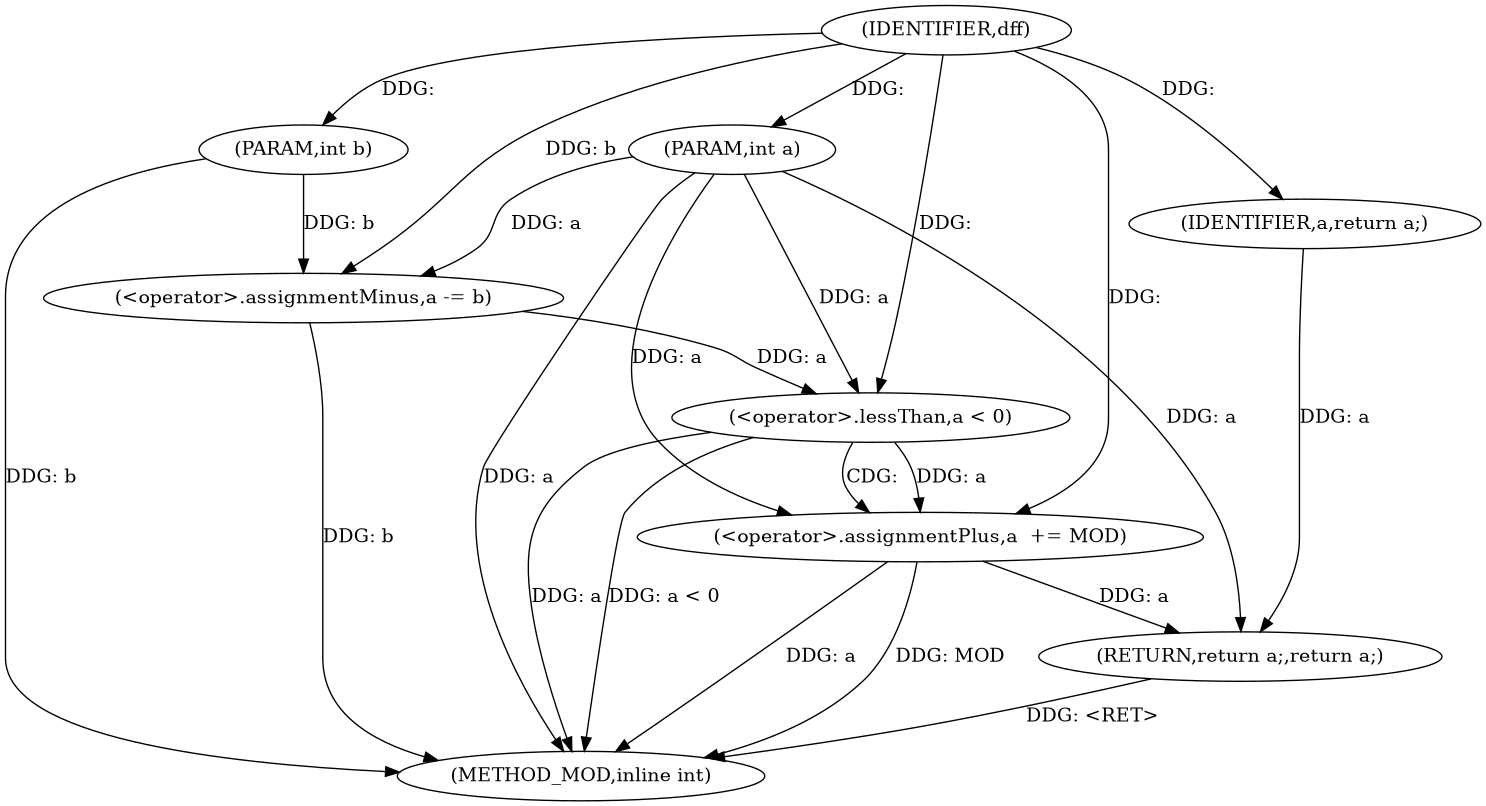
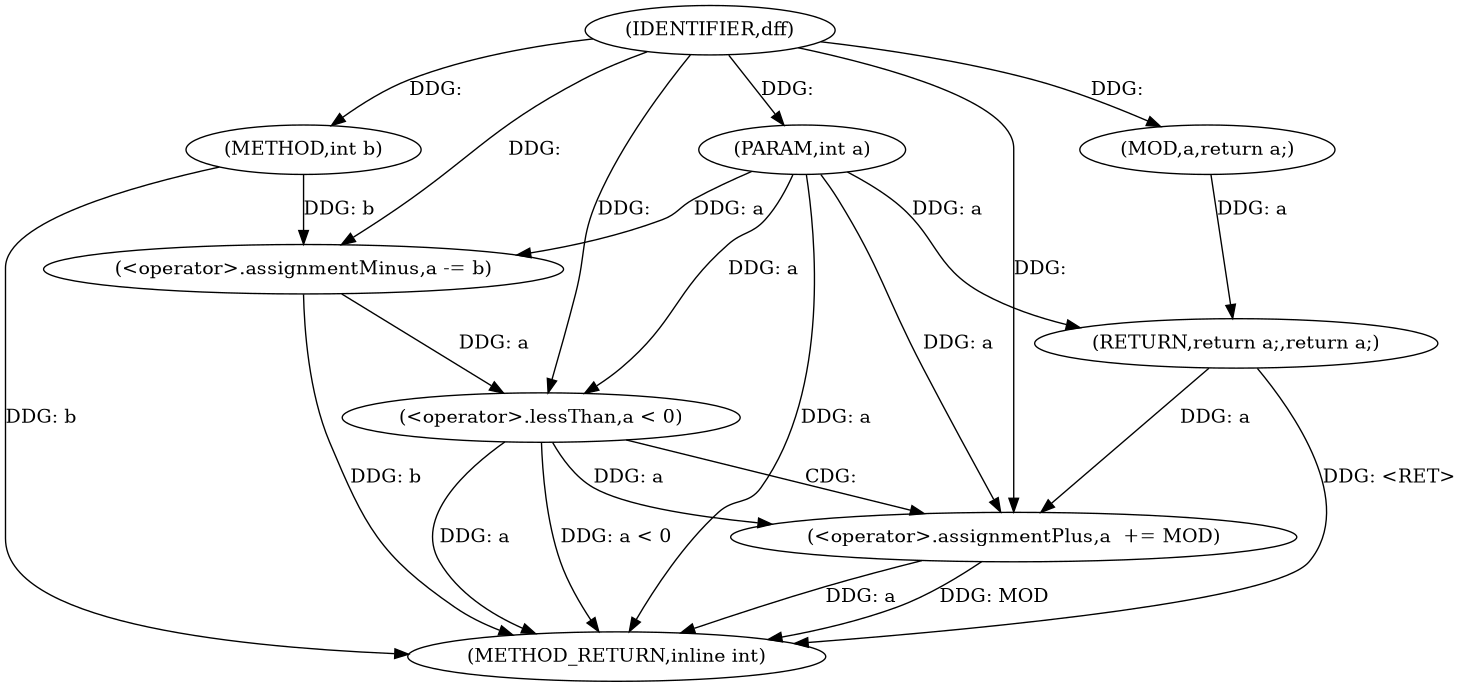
(304, 150) -> (304, 150)
(581, 150) -> (538, 150)
(1305, 224) -> (1207, 150)
(1074, 595) -> (1130, 436)
(581, 776) -> (617, 657)
